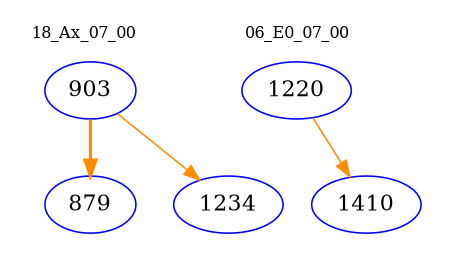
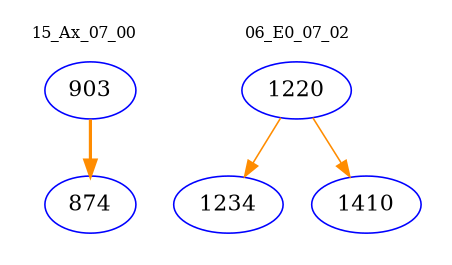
(84, 34) -> (84, 34)
(297, 34) -> (297, 34)
(139, 131) -> (267, 140)
(90, 205) -> (90, 205)
